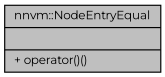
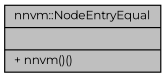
(51, 60) -> (43, 60)
